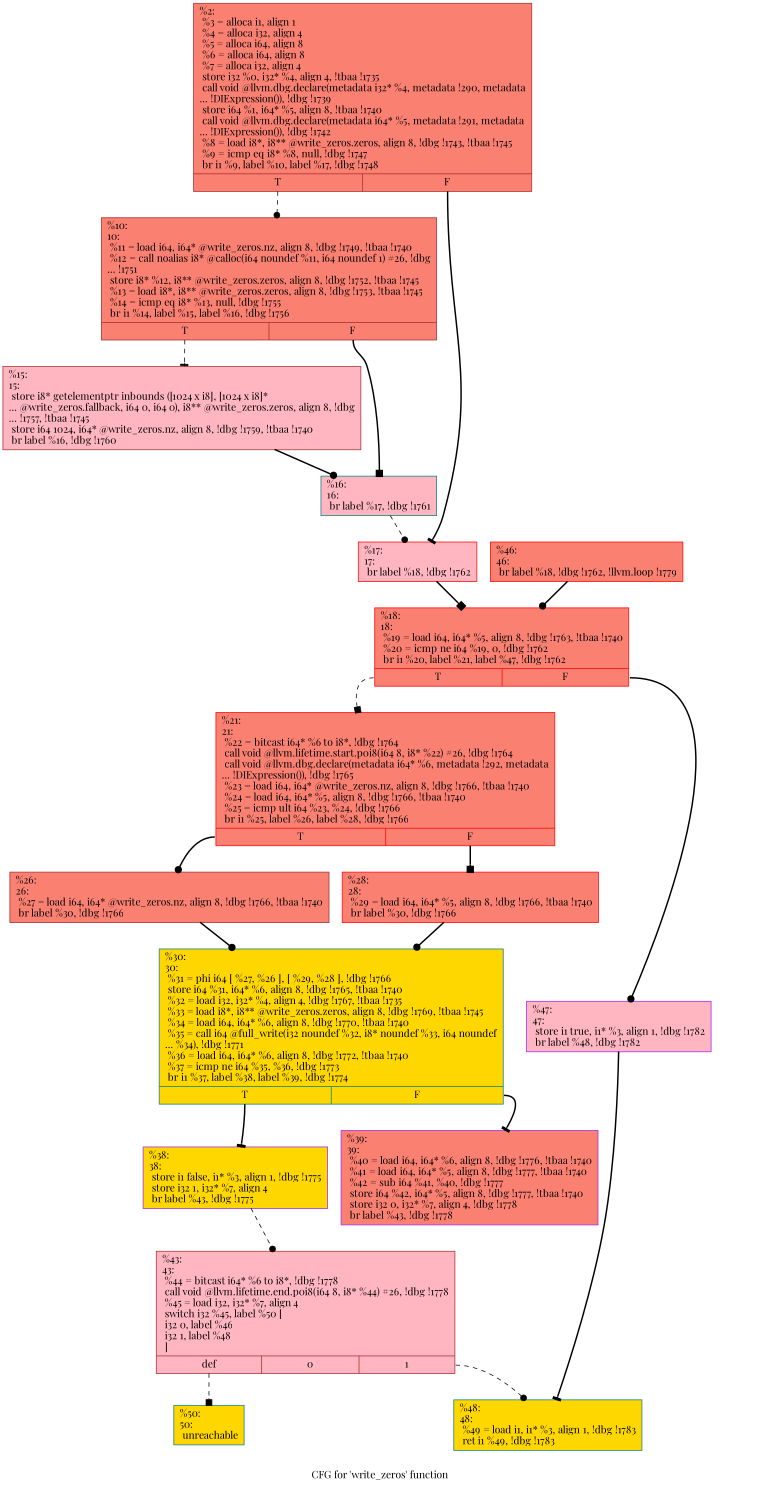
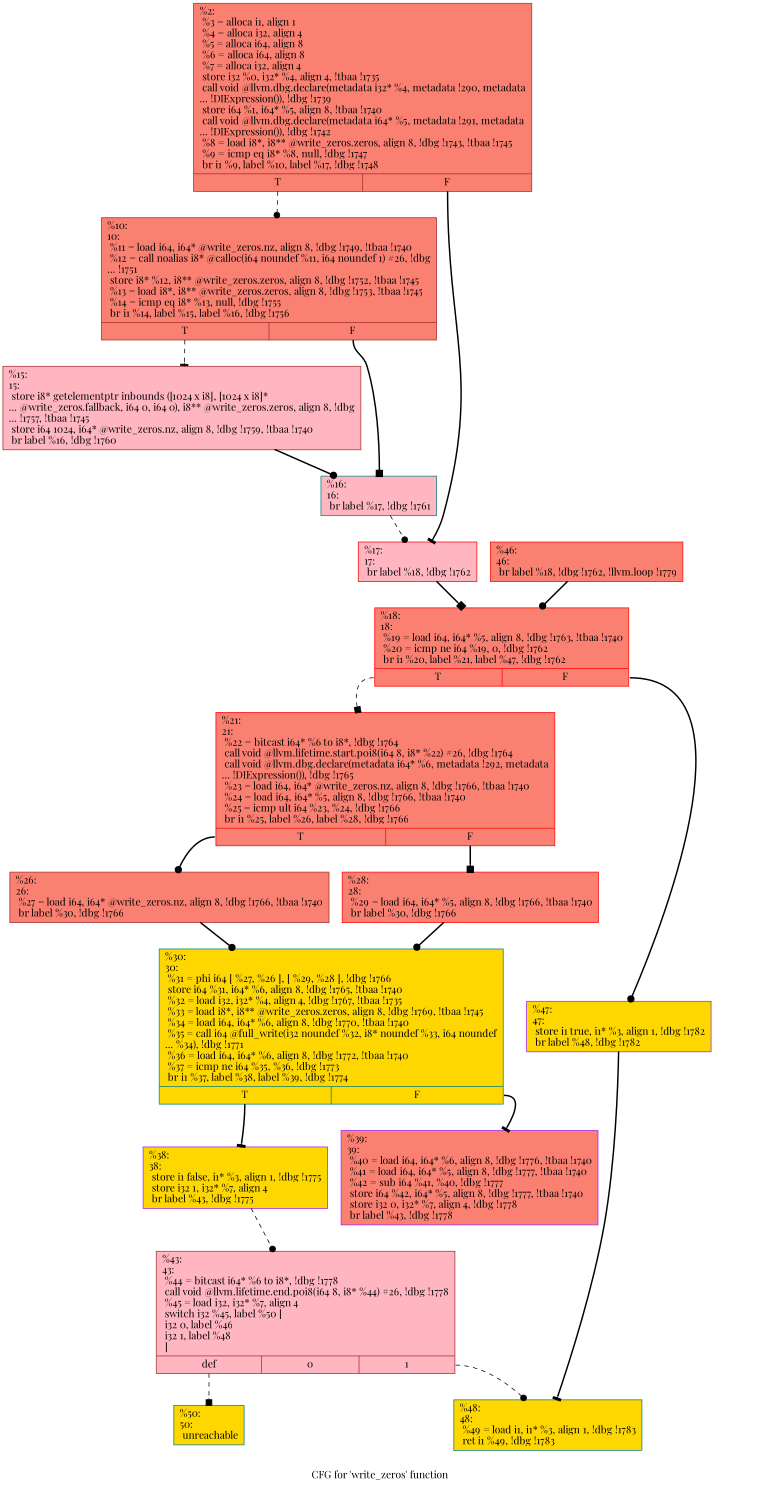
(619, 1027) -> (619, 1027)
